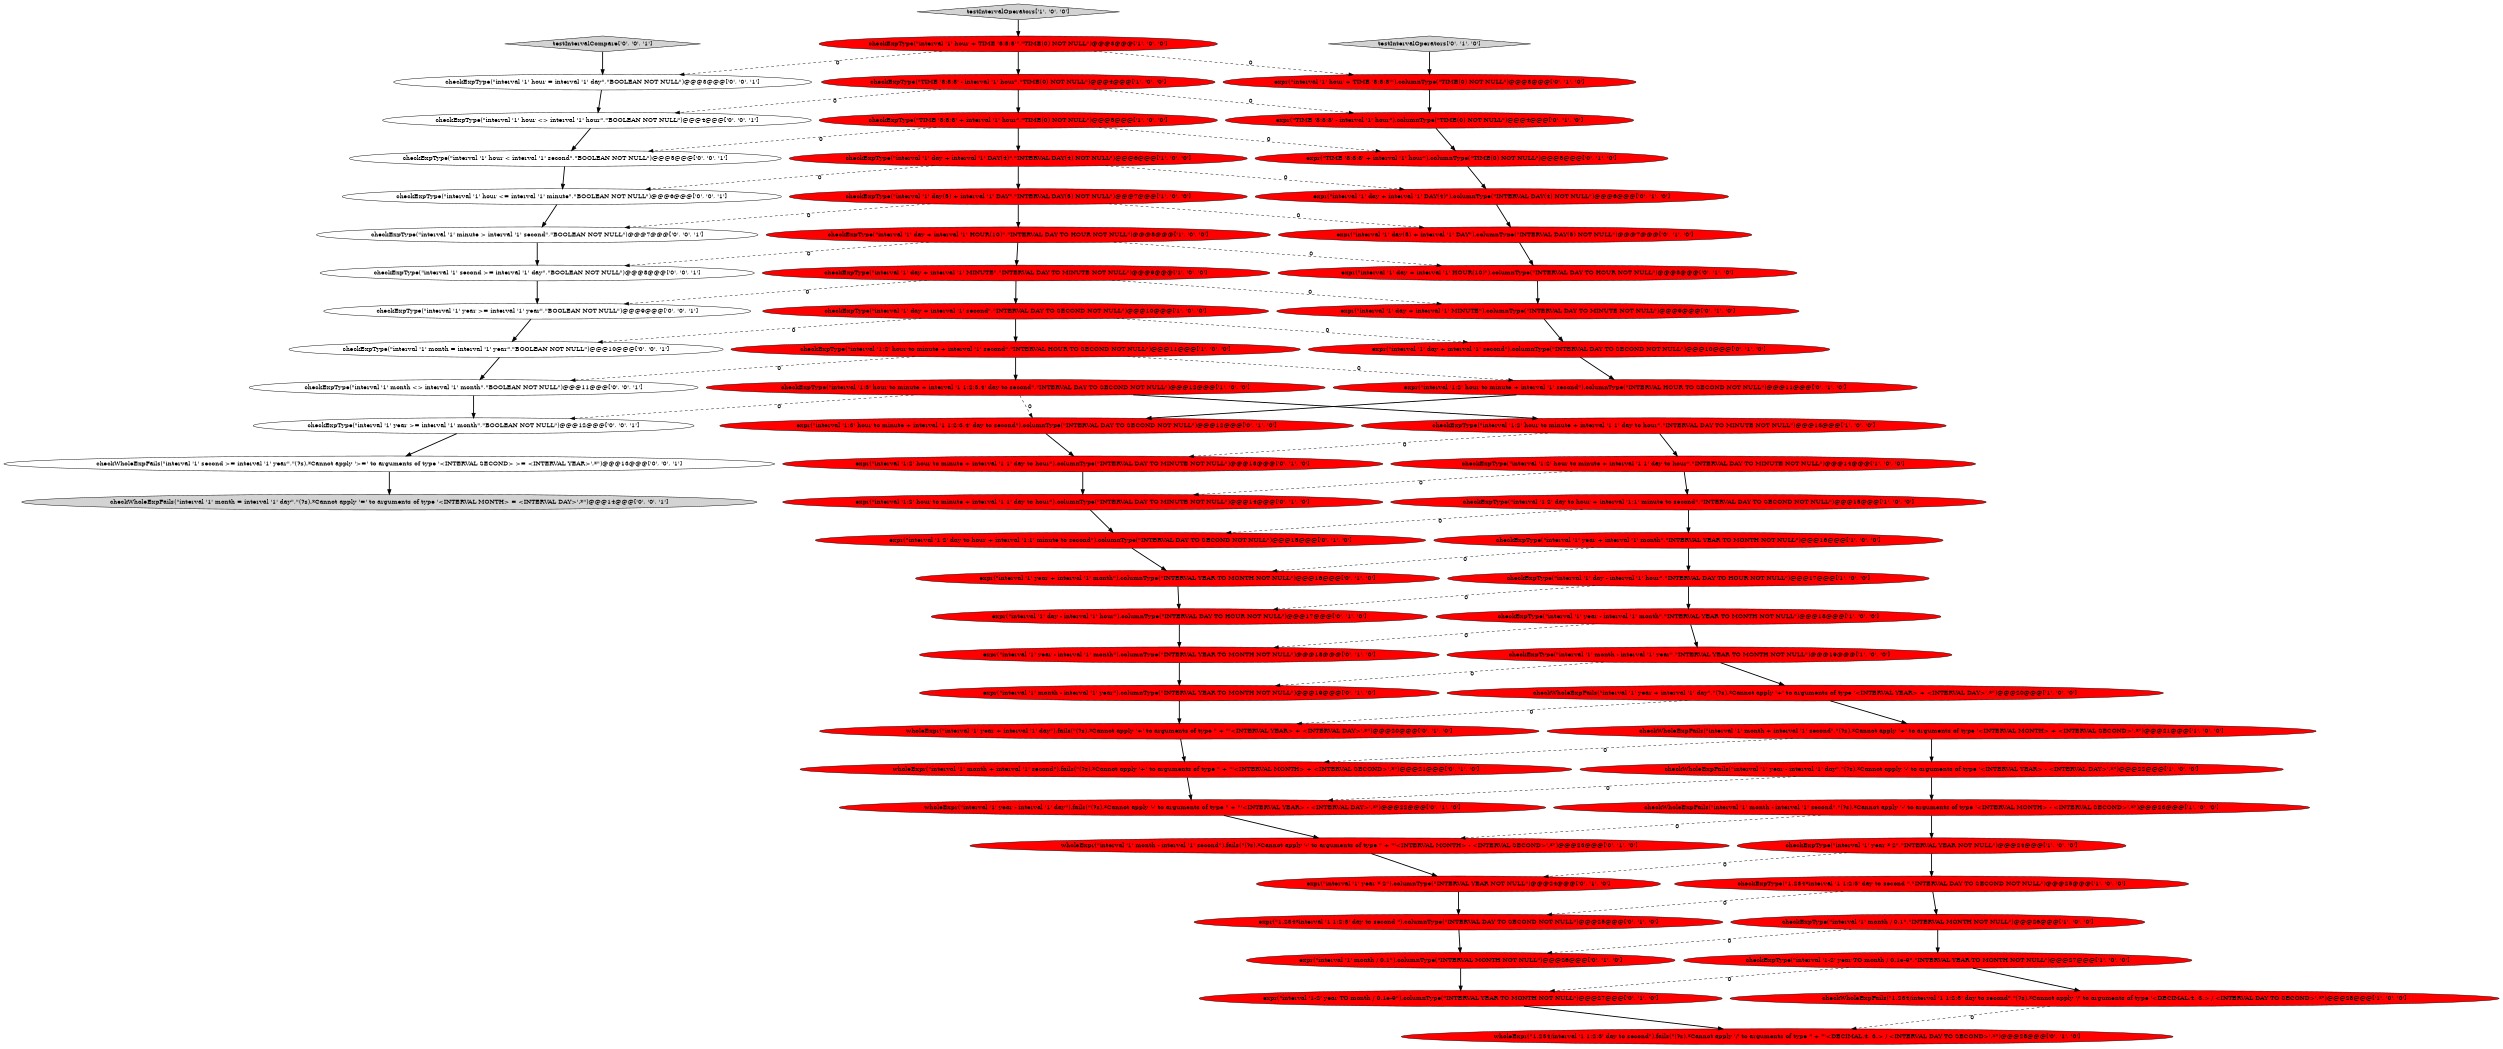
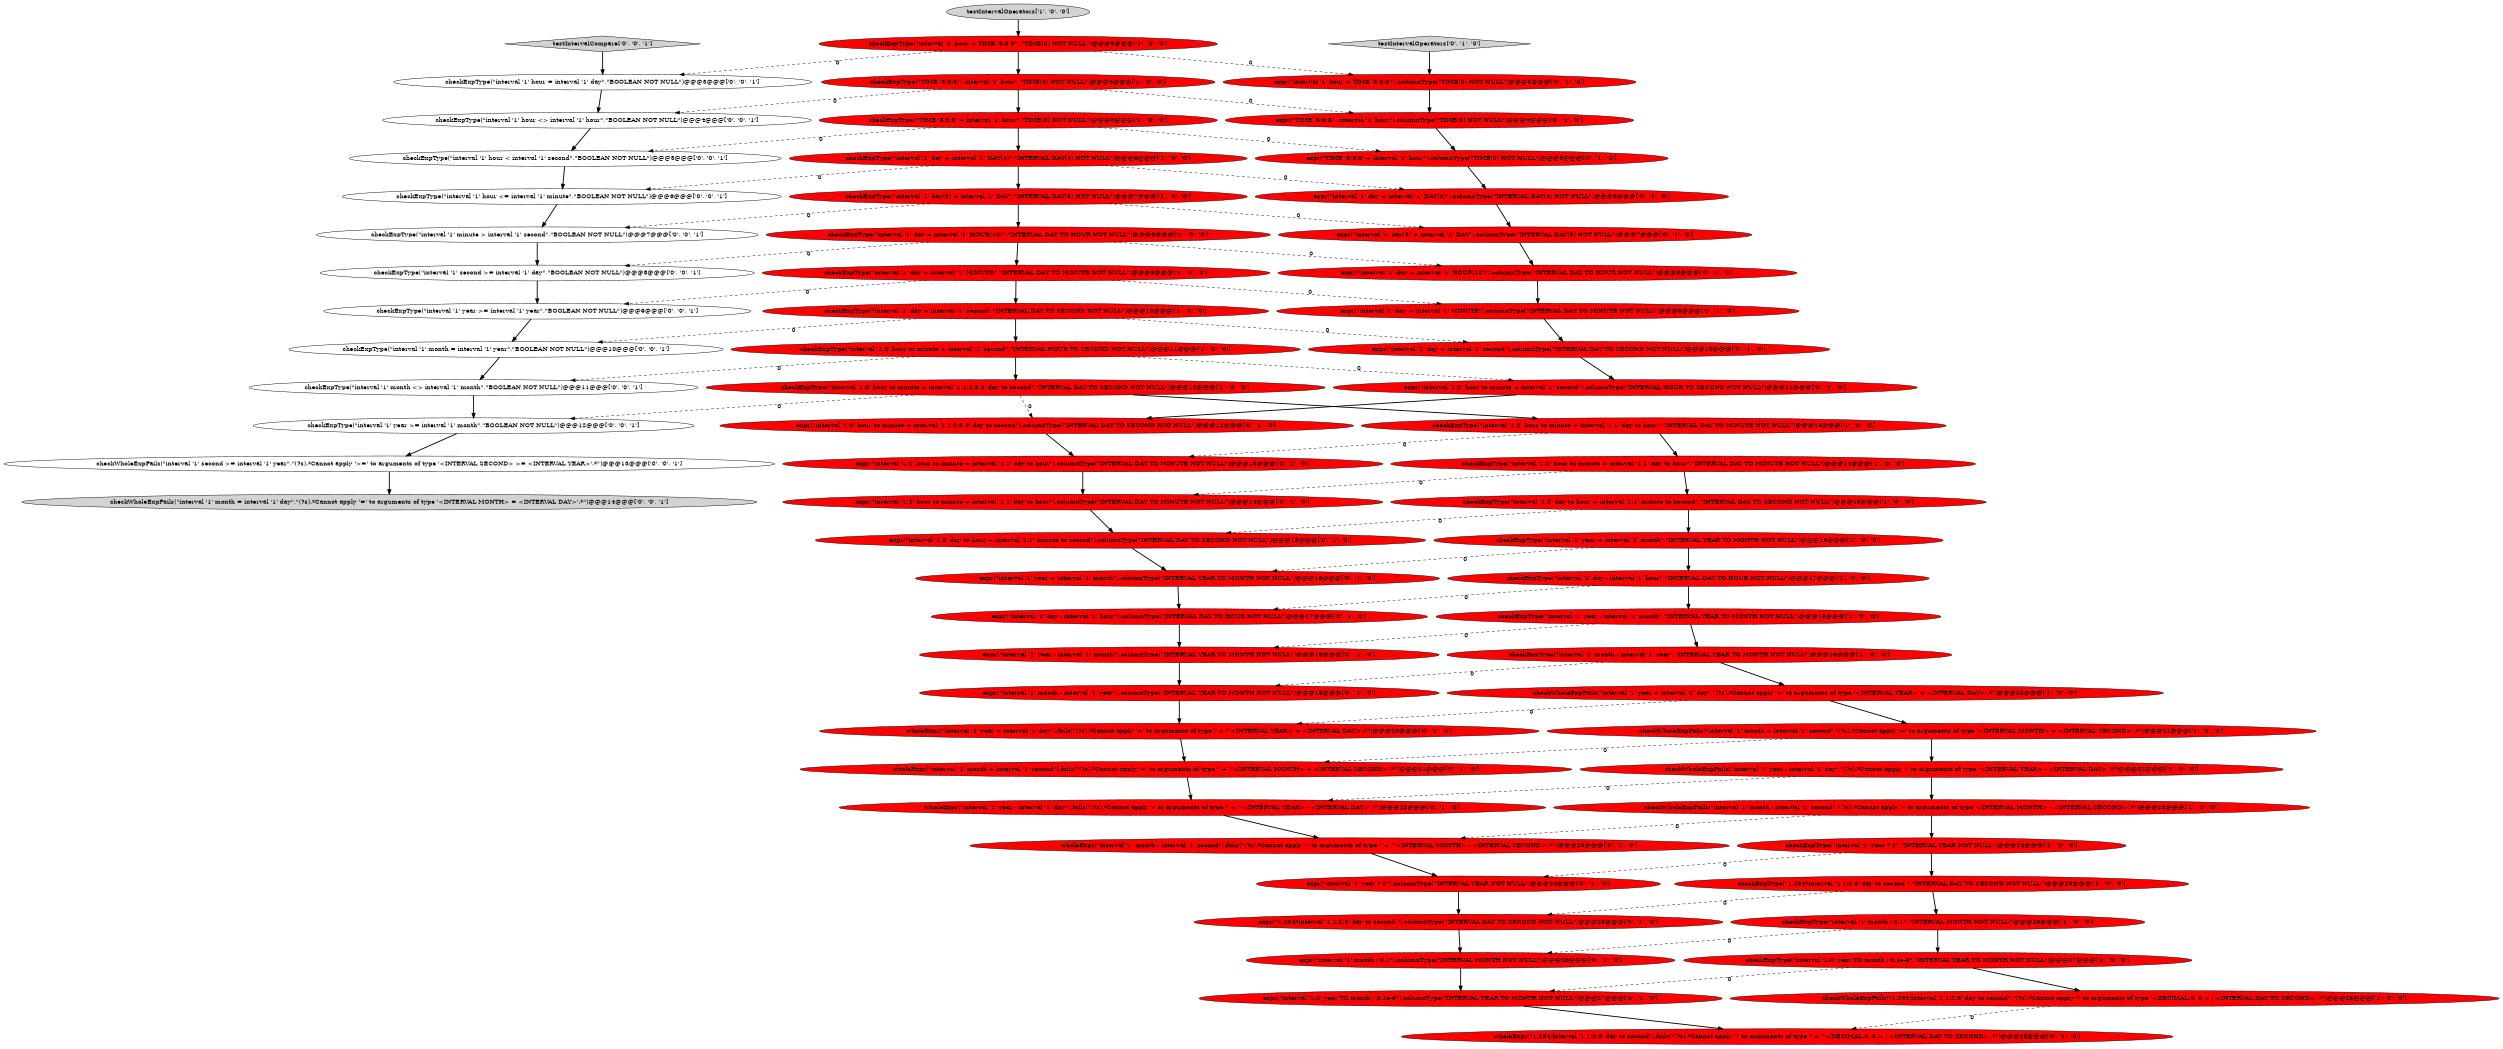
(1018, 12) -> (1018, 12)
